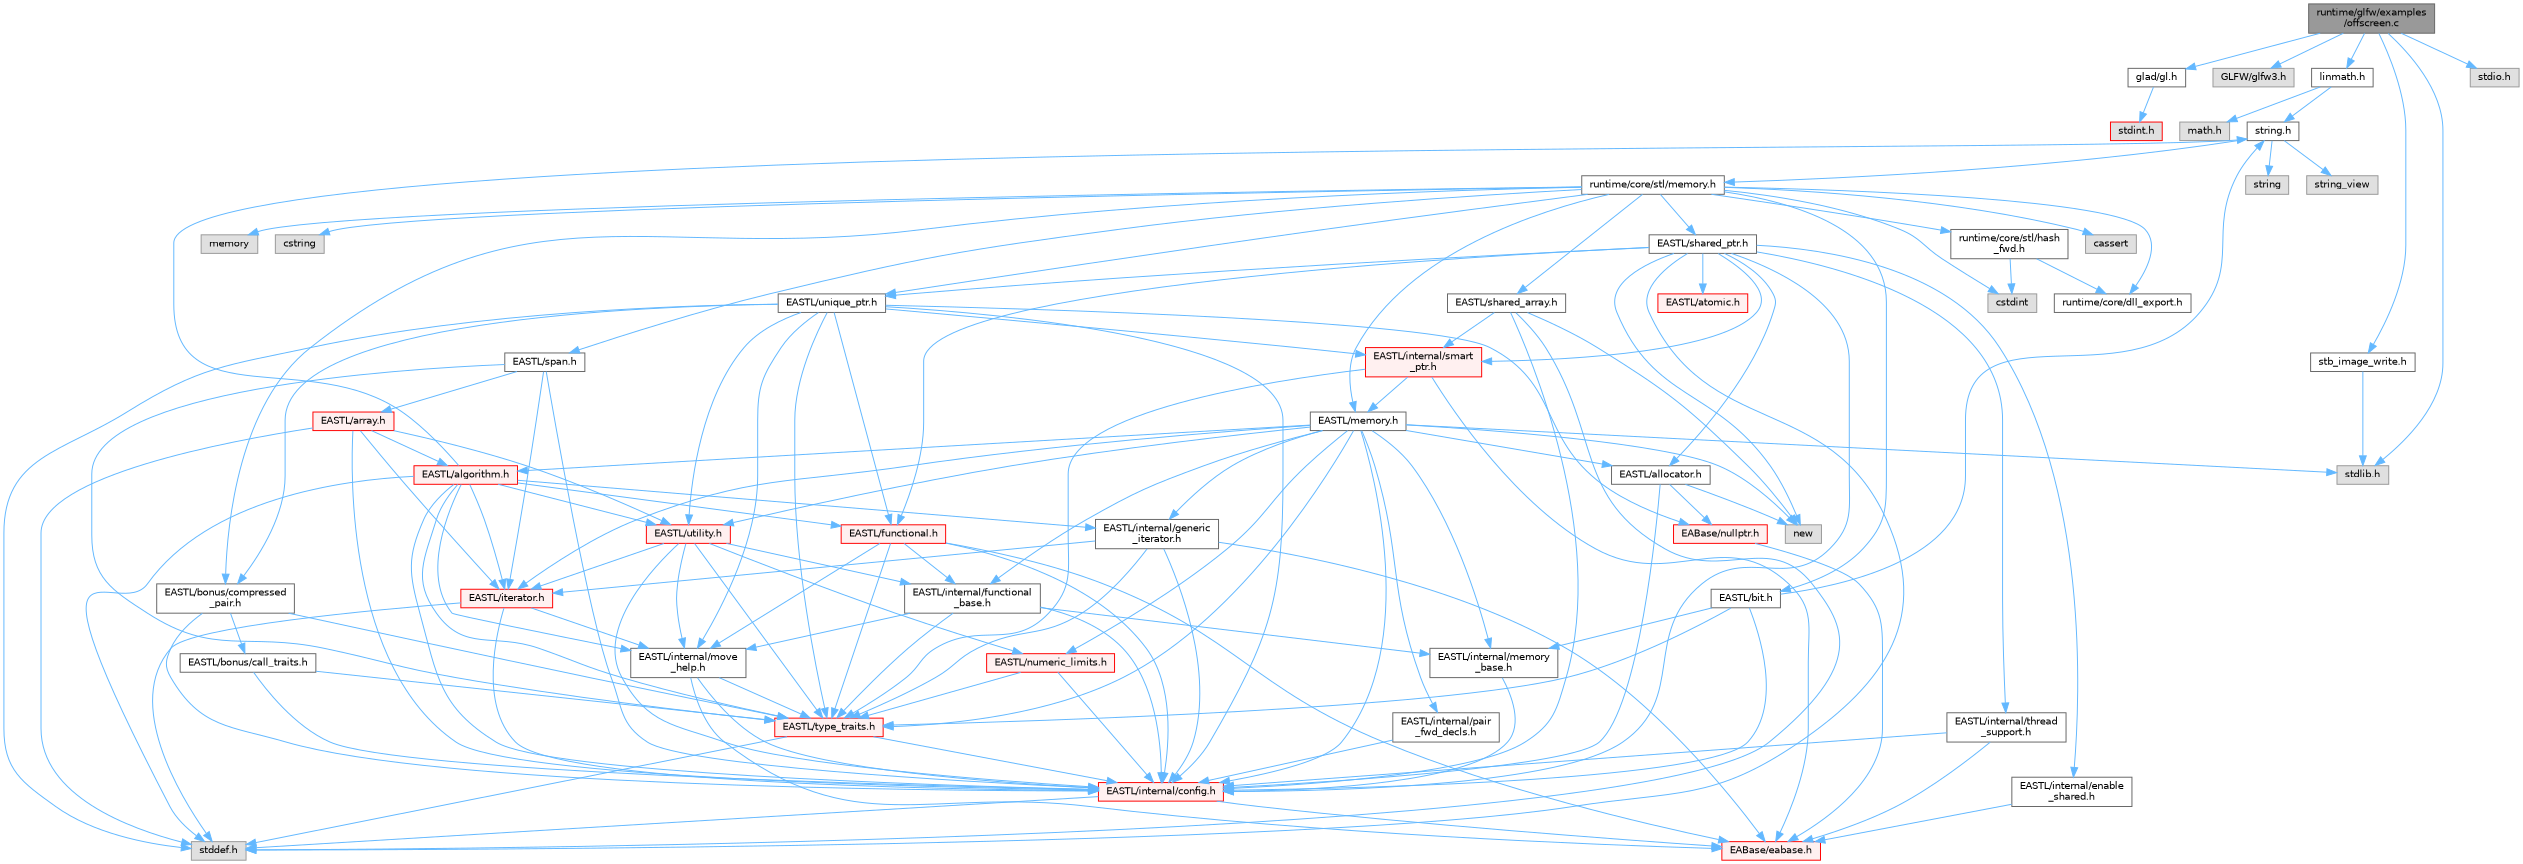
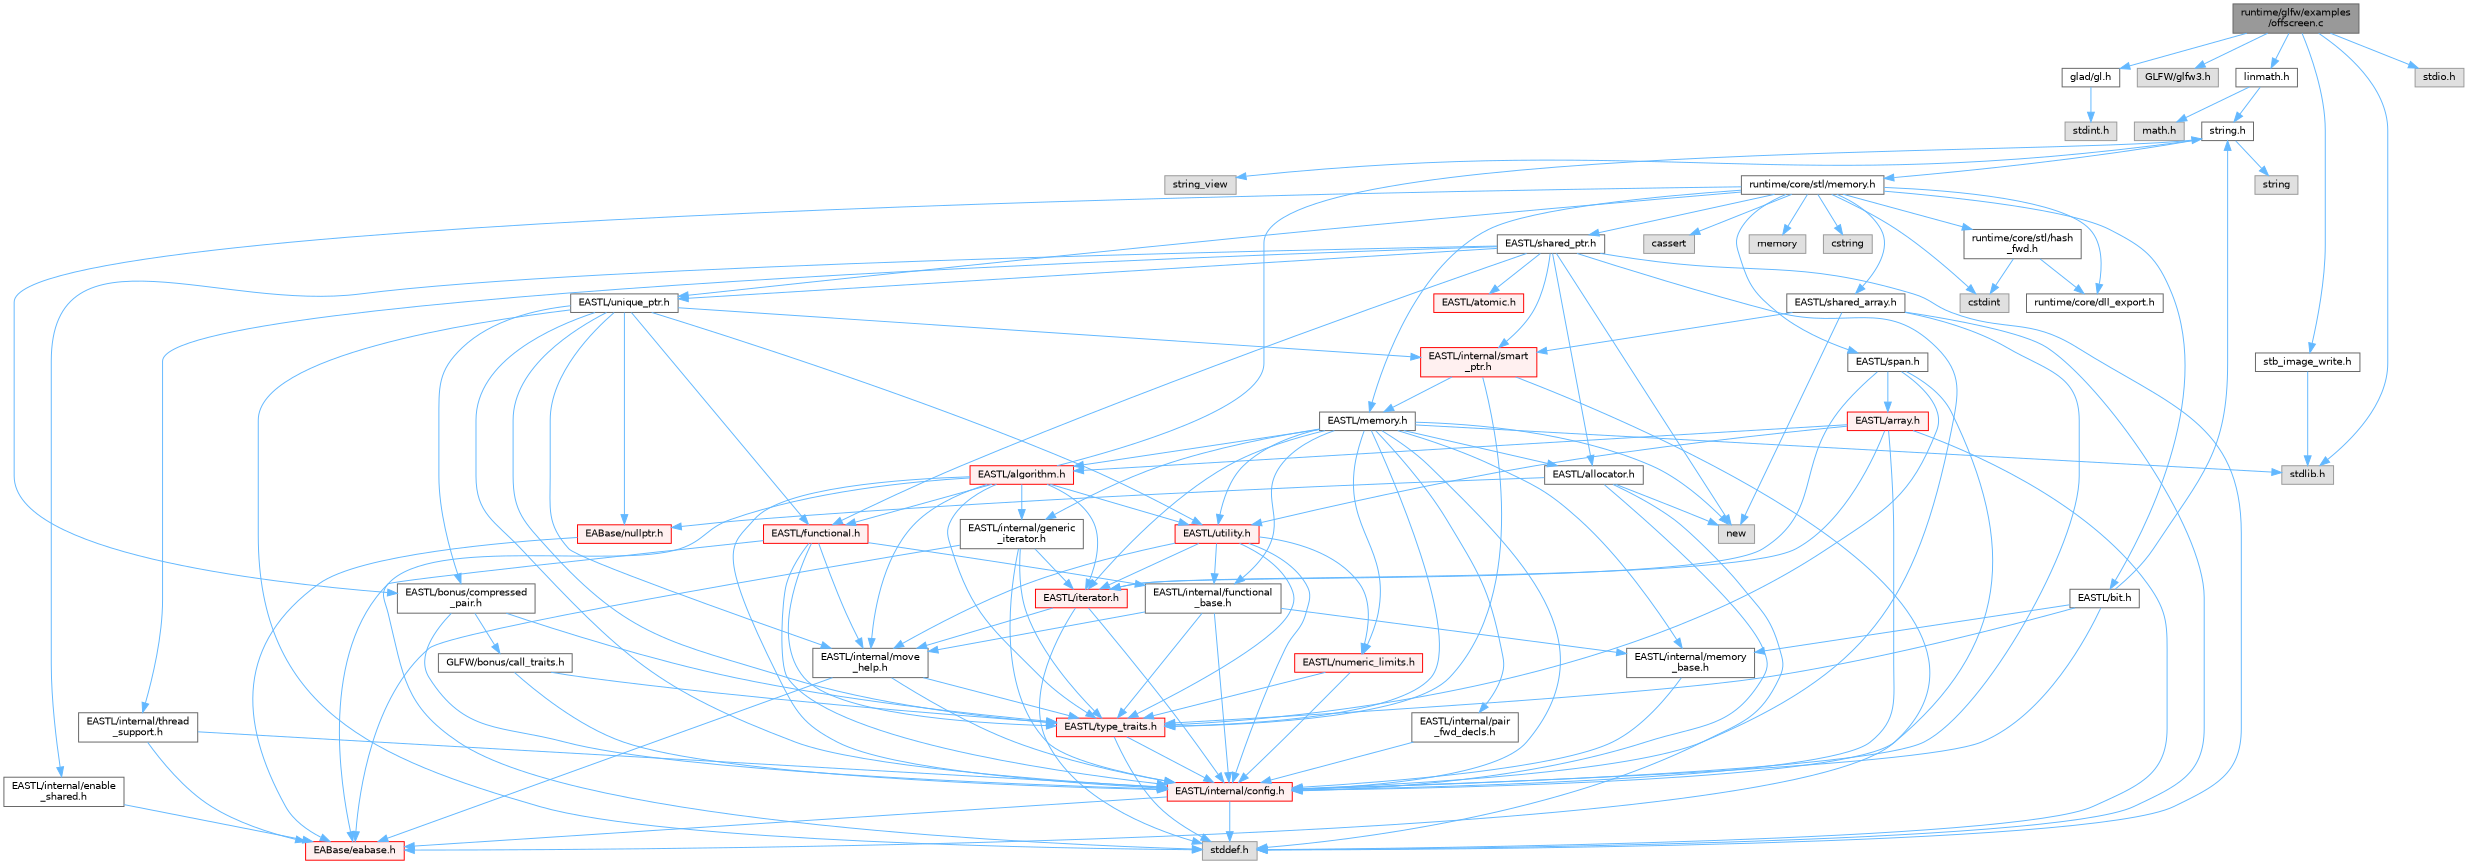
(2136, 131) -> (2091, 131)
(248, 663) -> (505, 663)
none -> (1648, 766)
